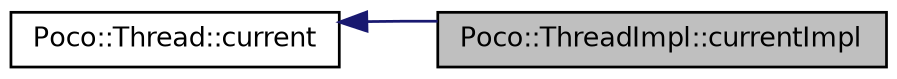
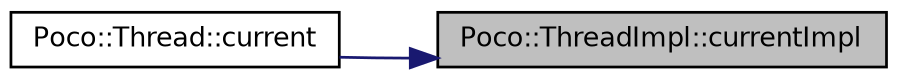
(402, 21) -> (375, 58)
